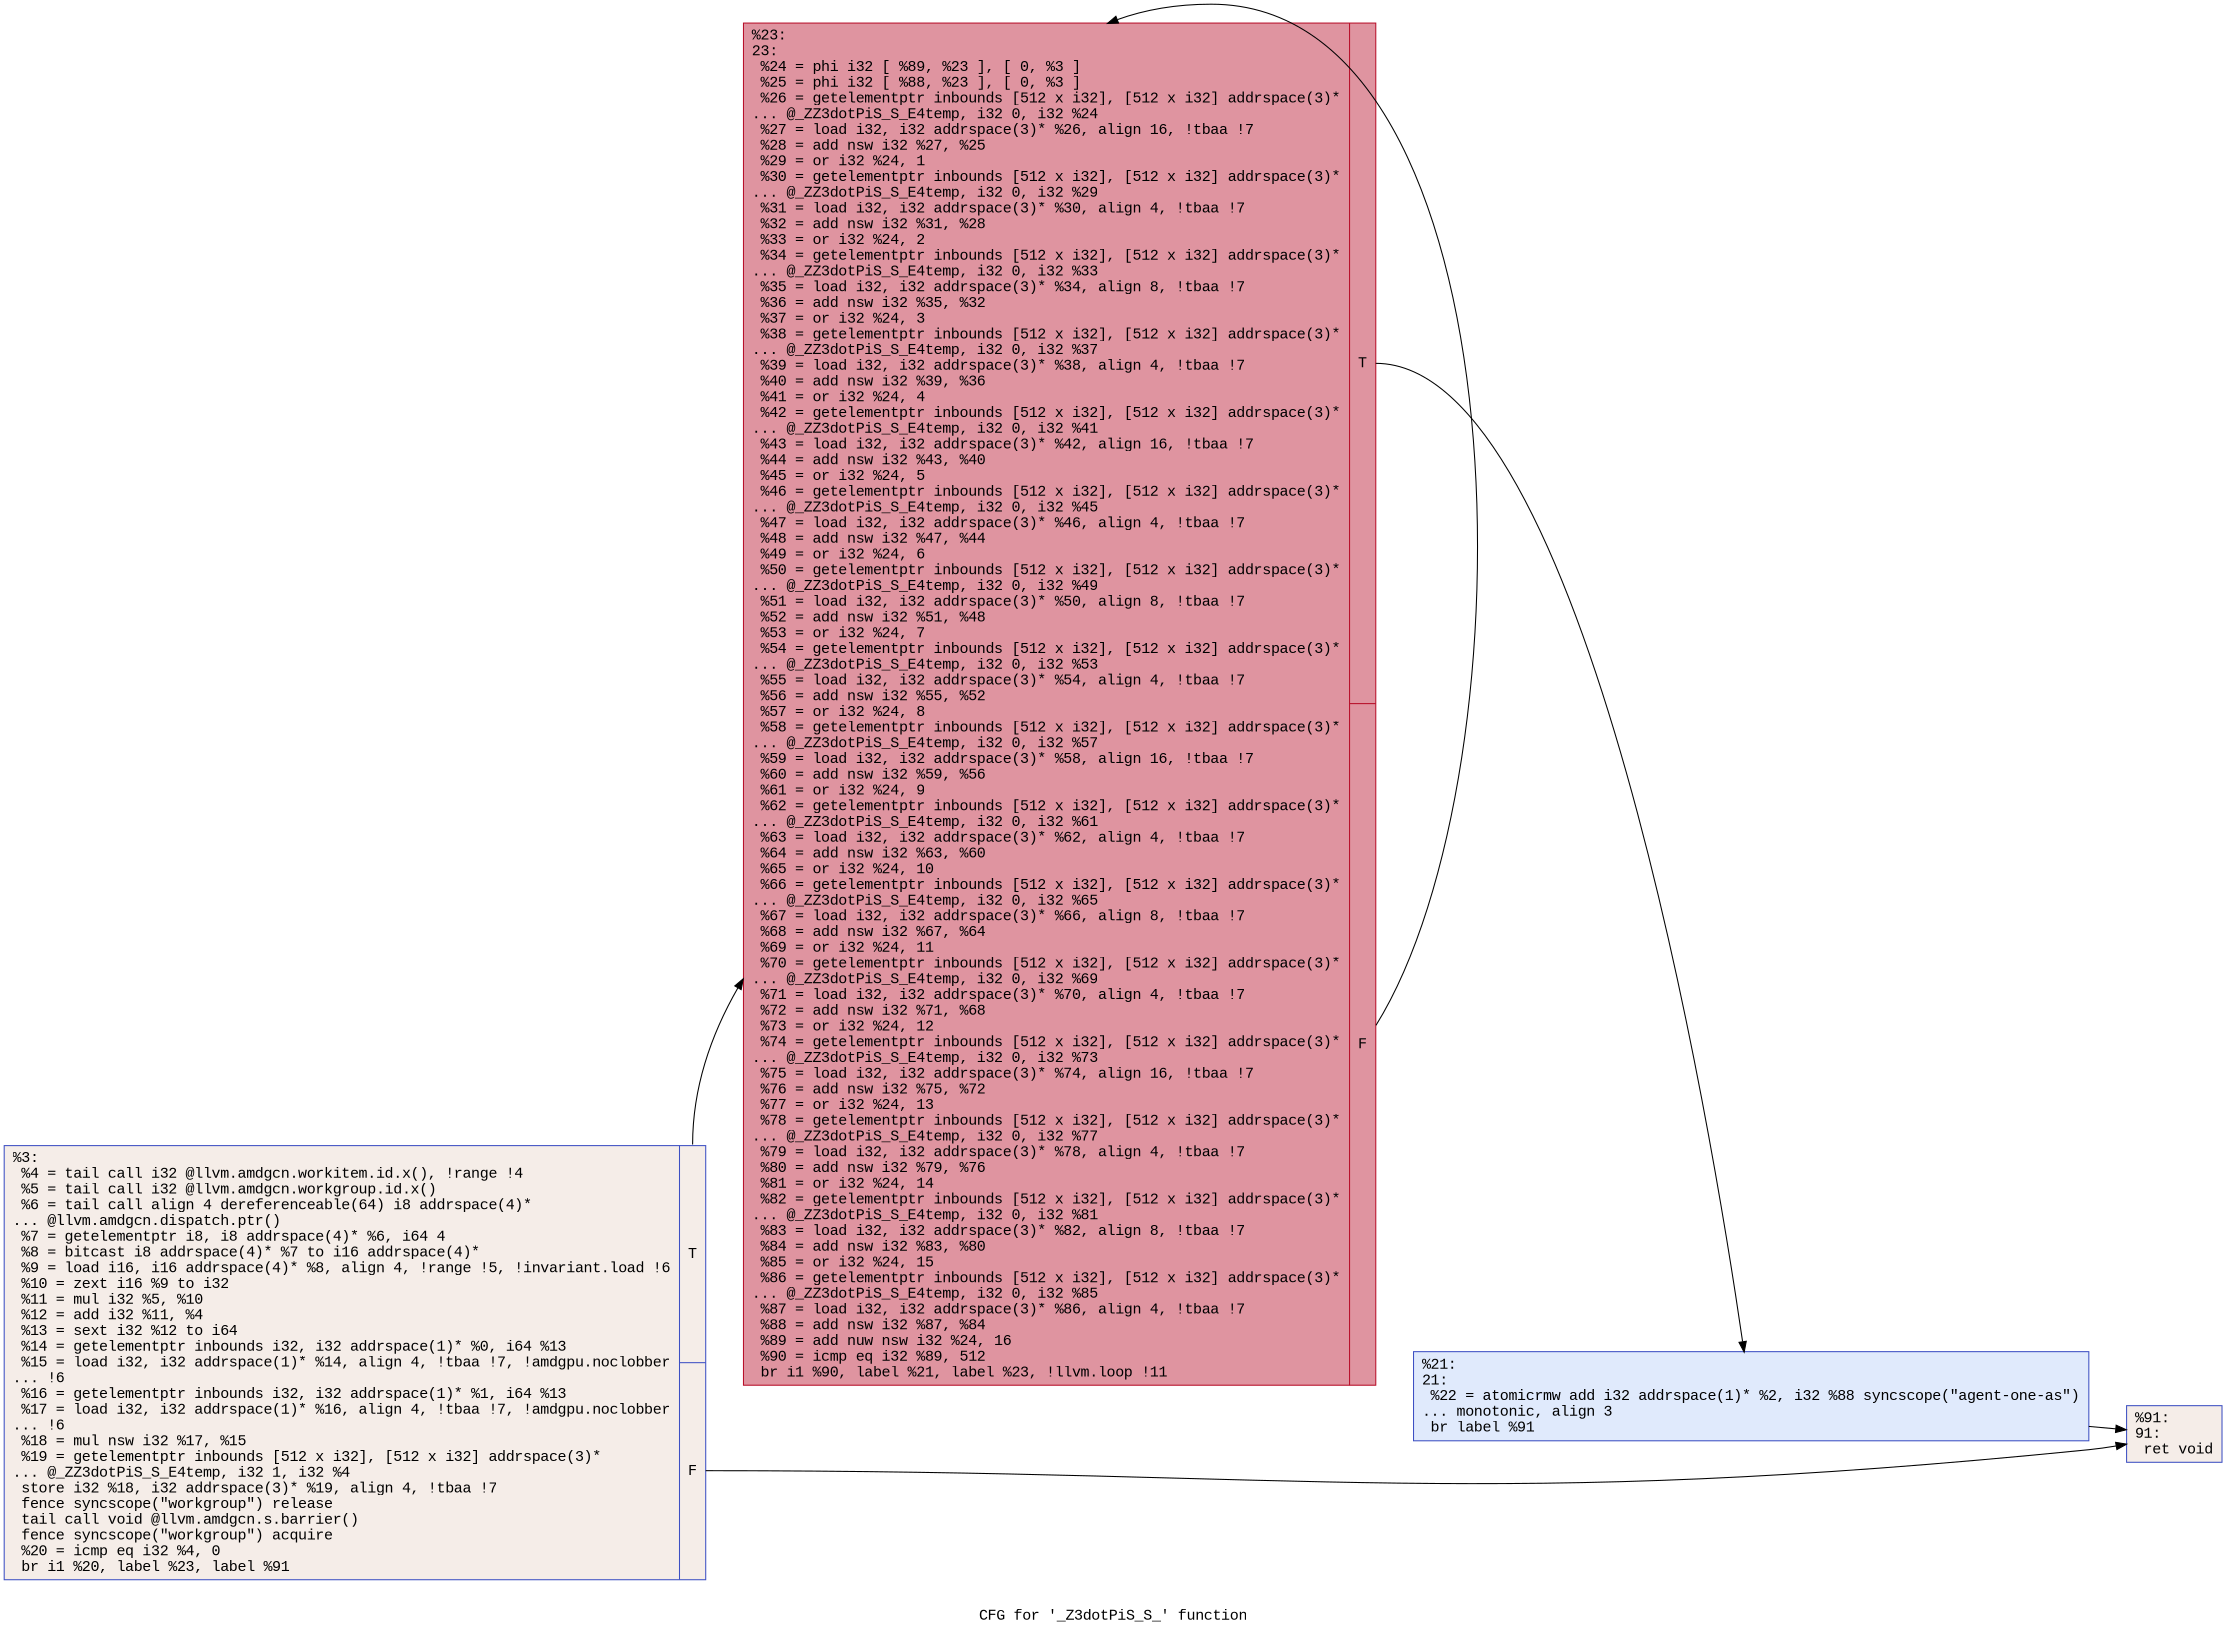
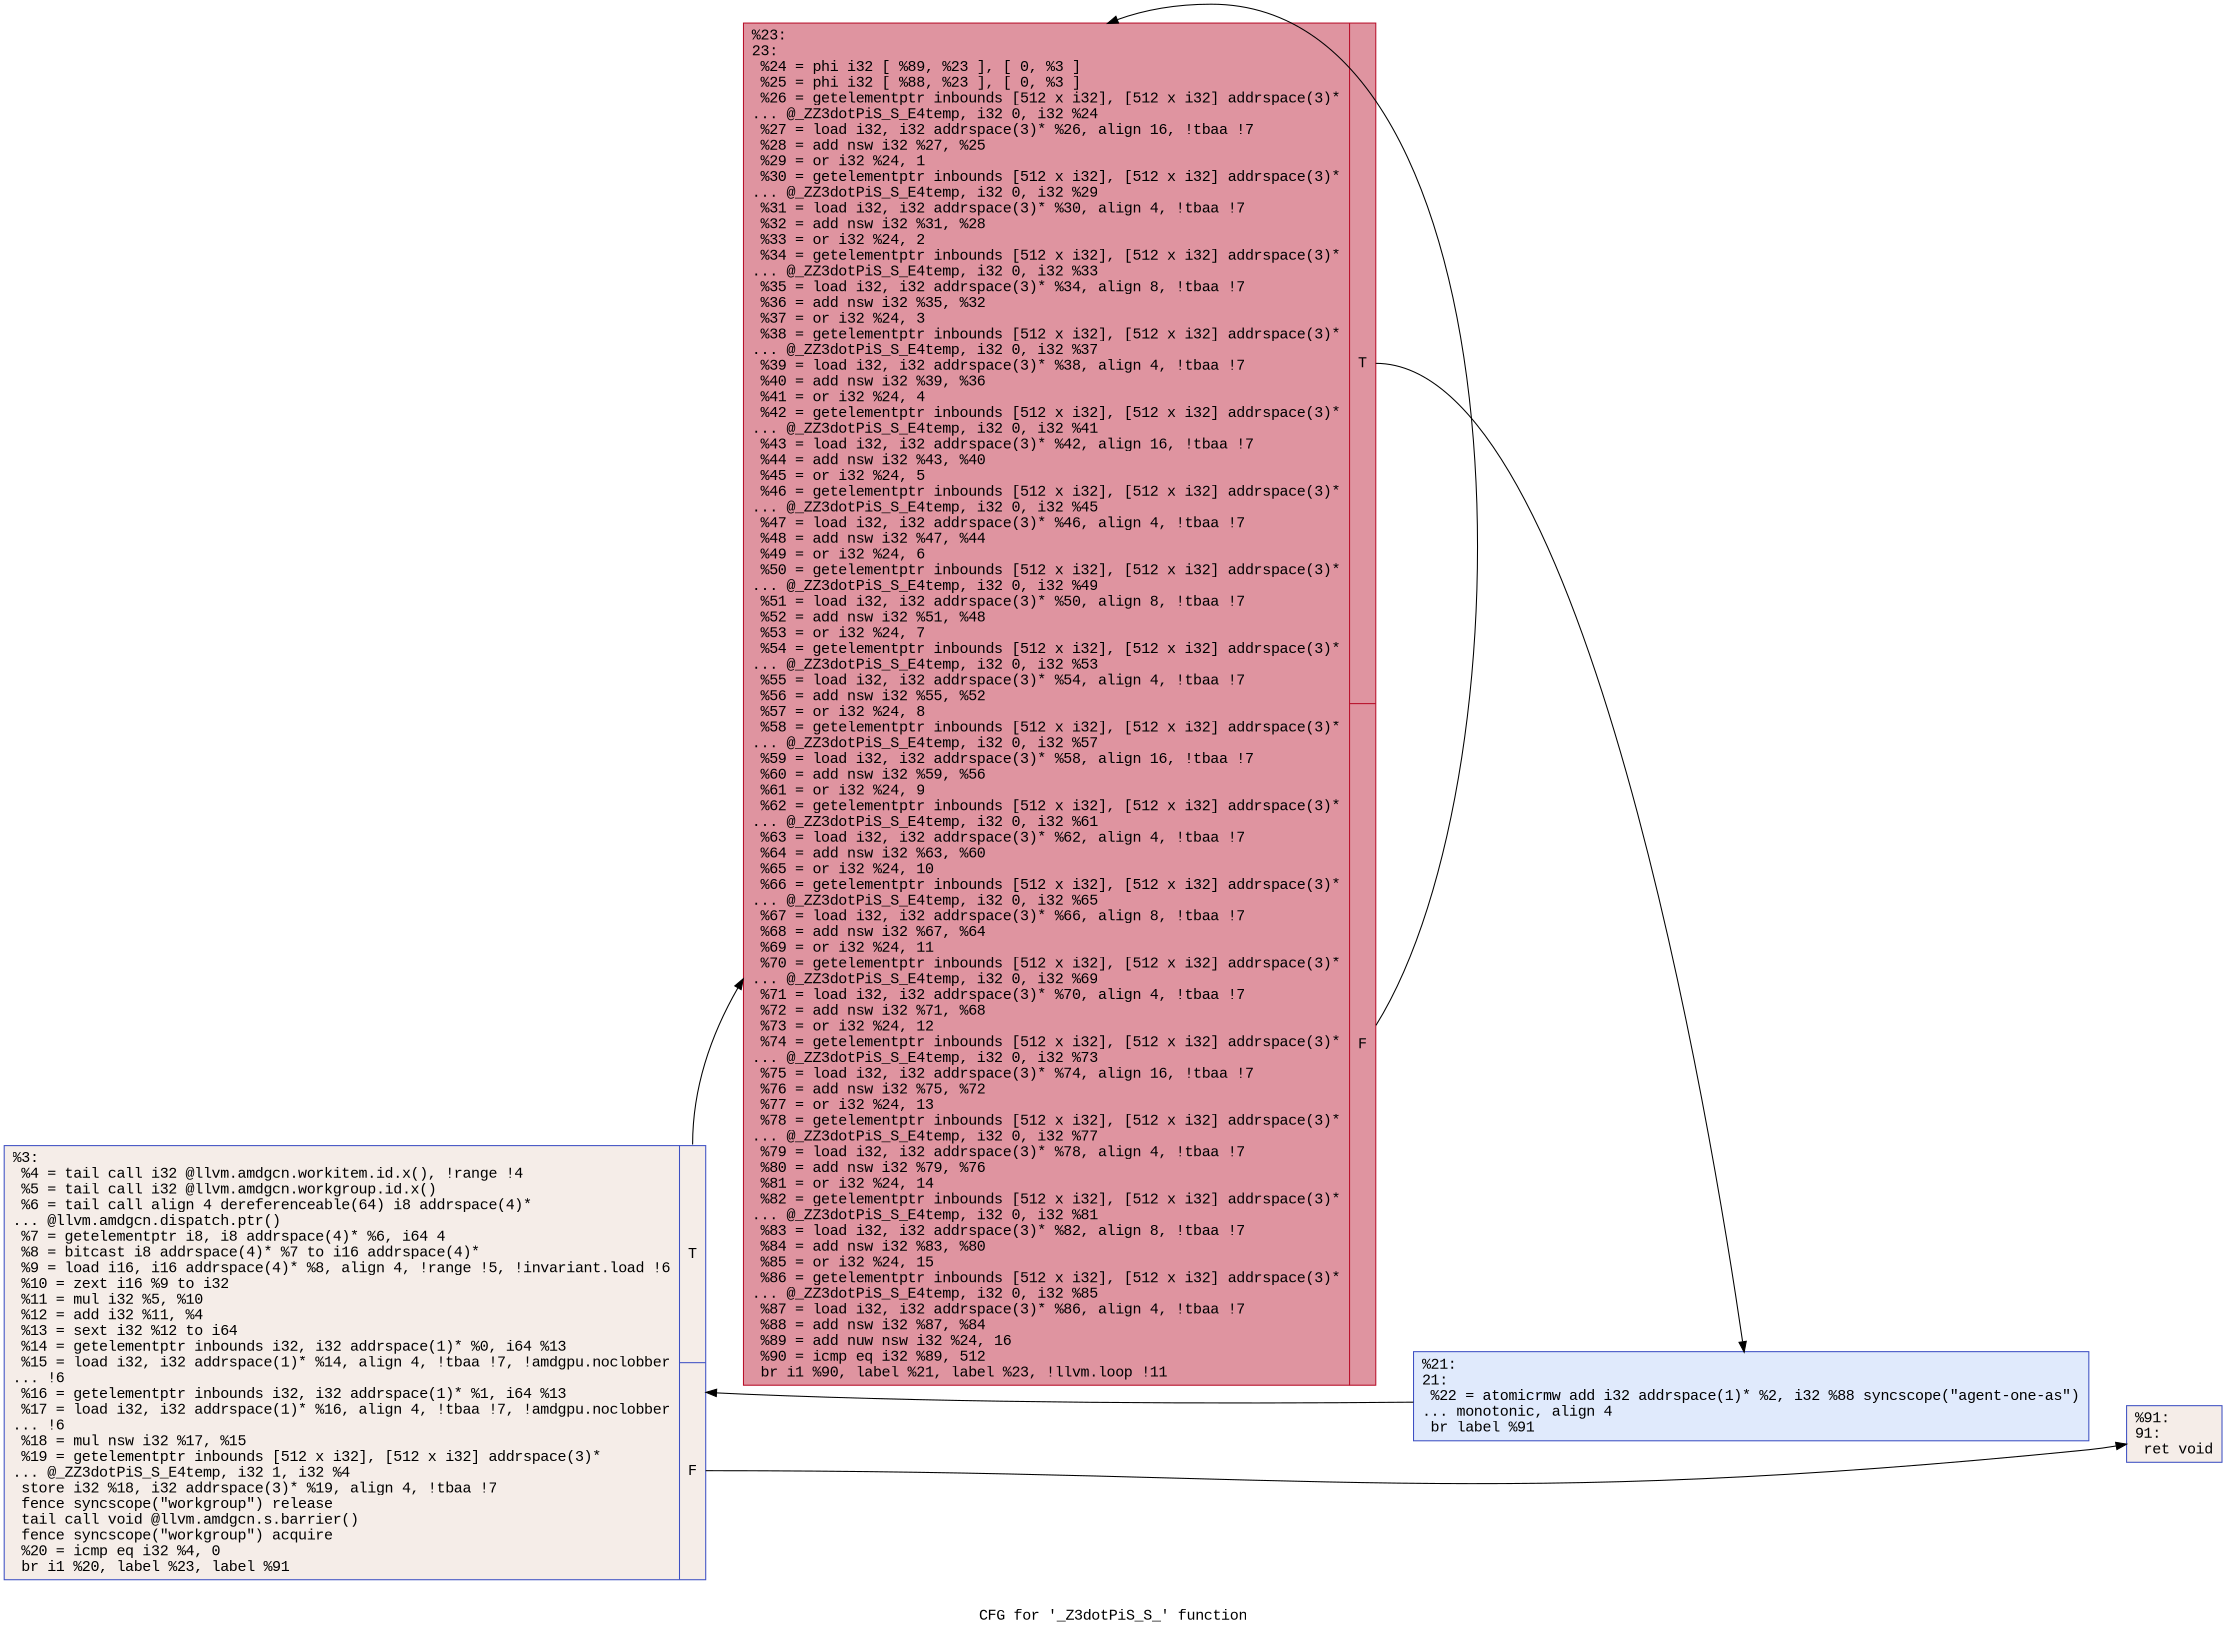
(1517, 1411) -> (1517, 1411)
(2102, 1428) -> (1065, 1402)
